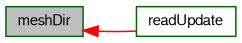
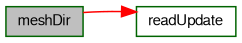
(117, 32) -> (102, 12)
